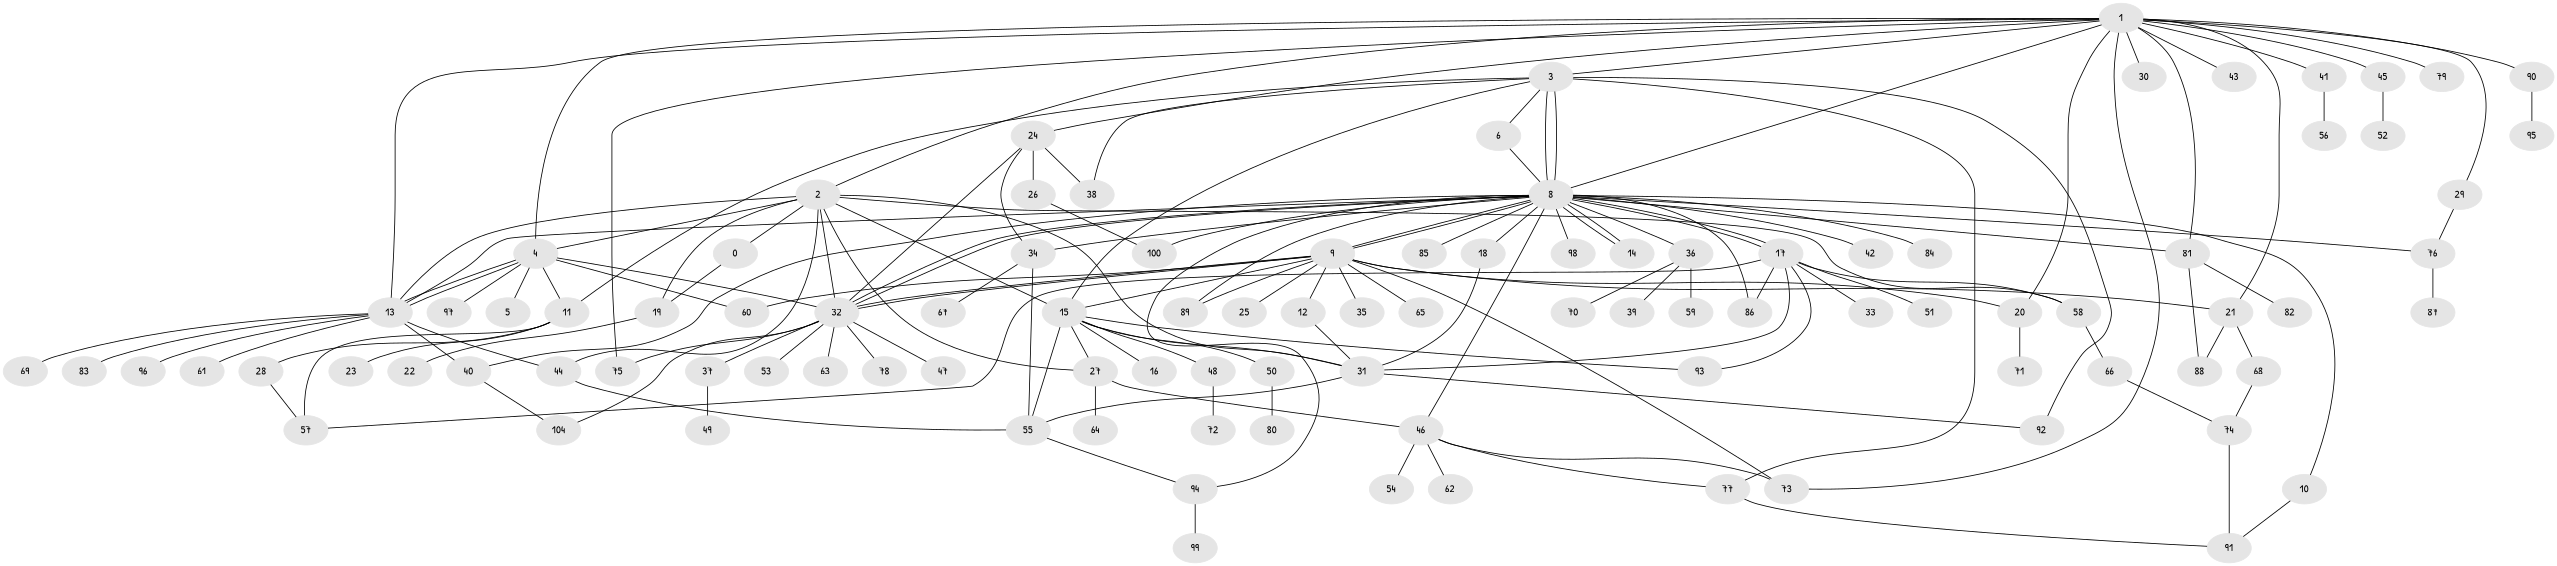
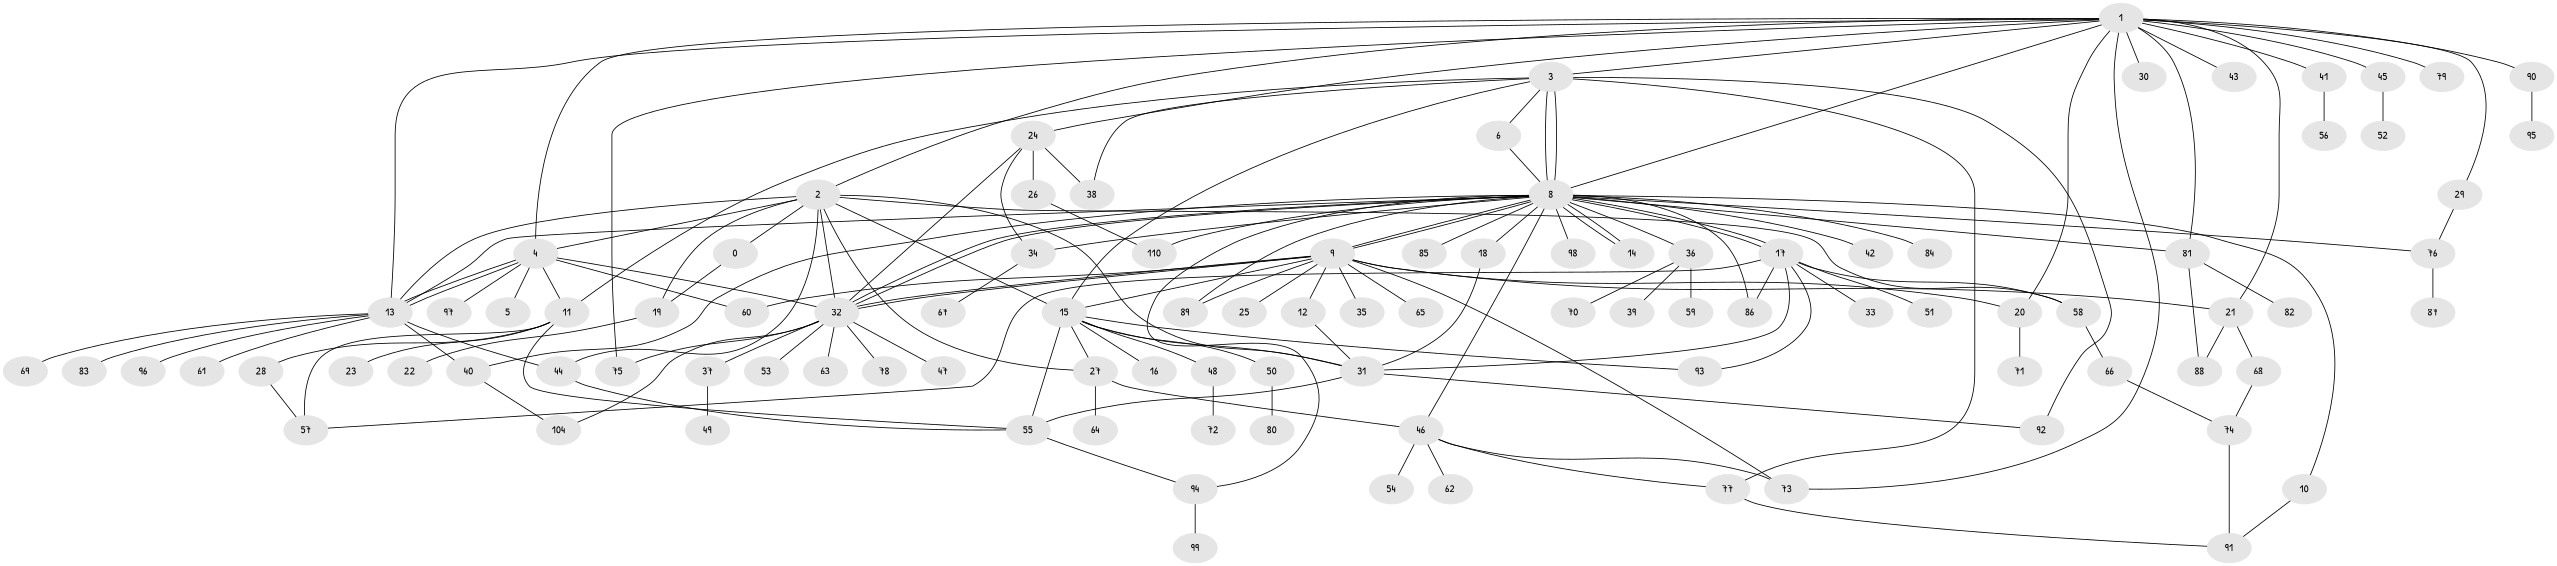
(1154, 254) -> (1154, 254)
(1031, 342) -> (786, 415)
